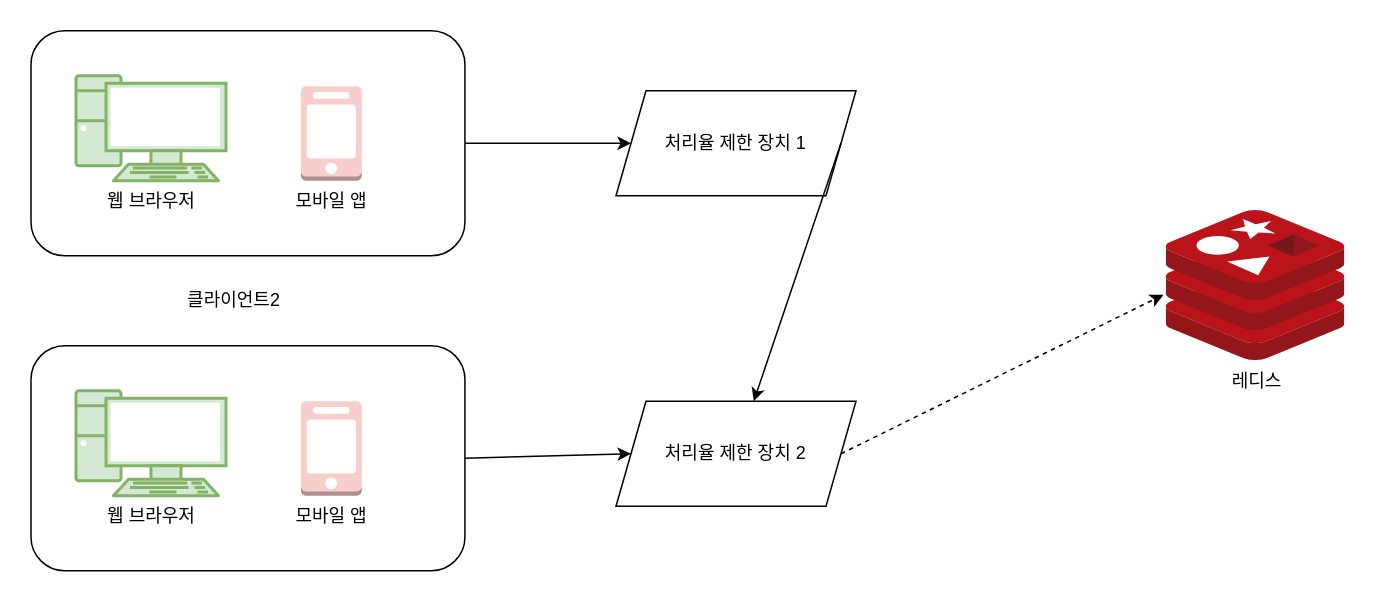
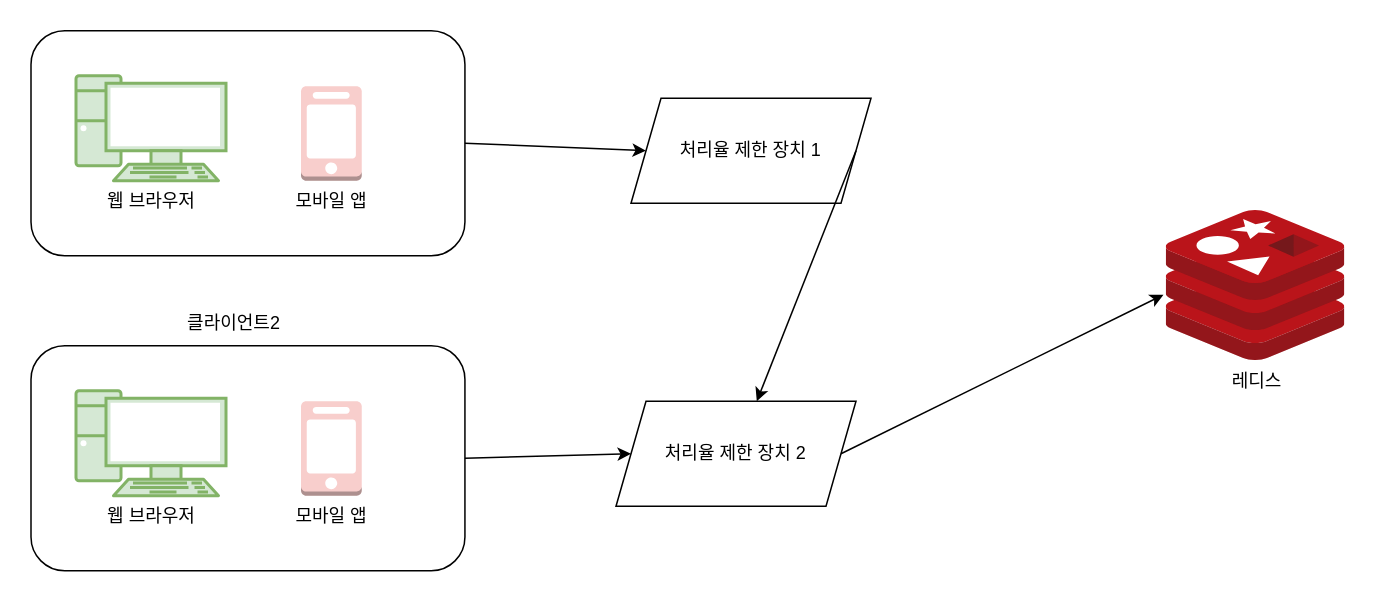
(736, 143) -> (751, 151)
(233, 301) -> (233, 323)
(998, 376) -> (998, 376)
